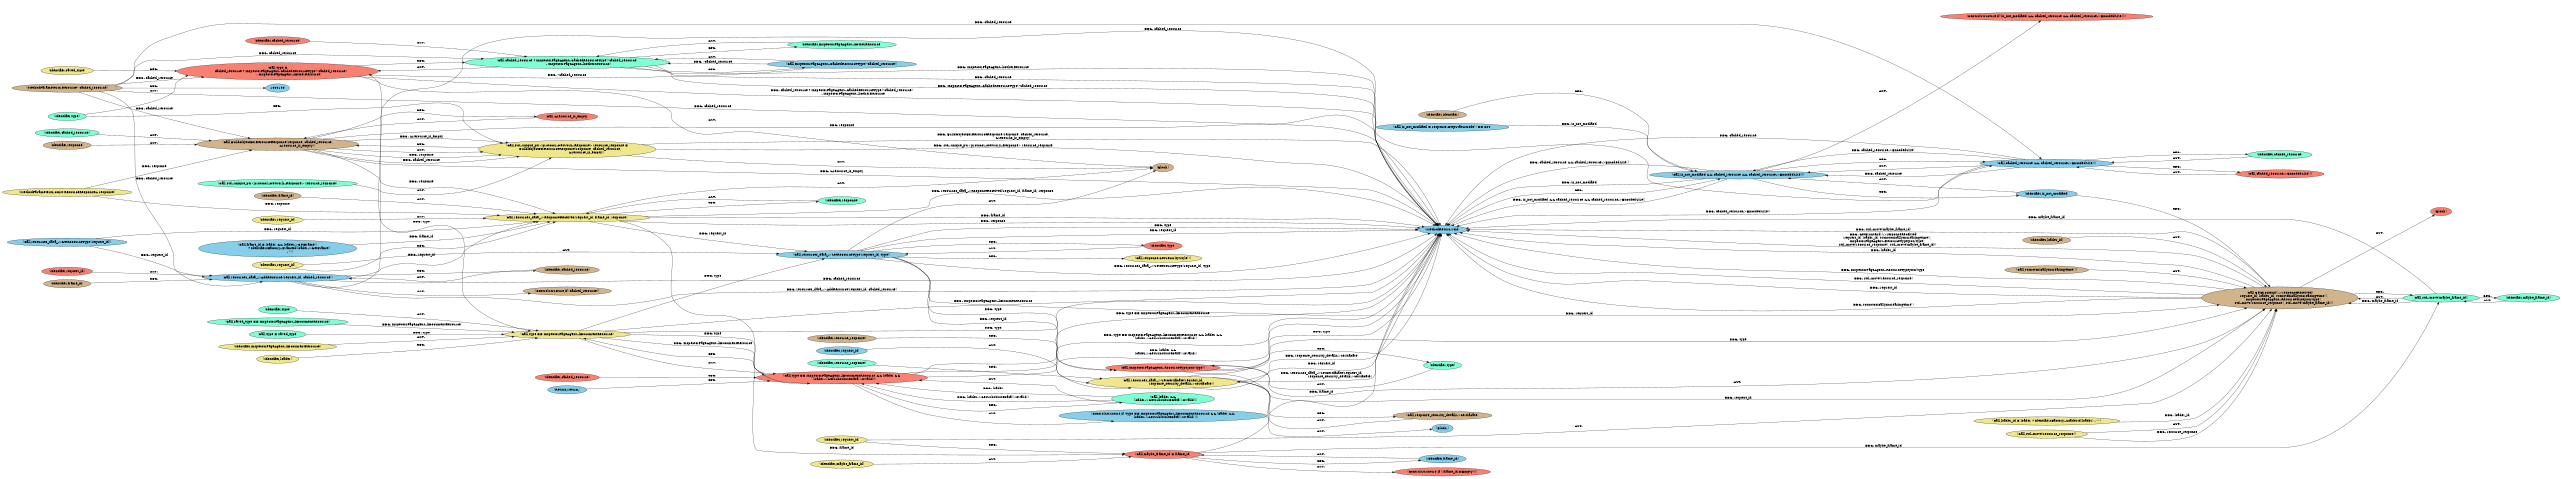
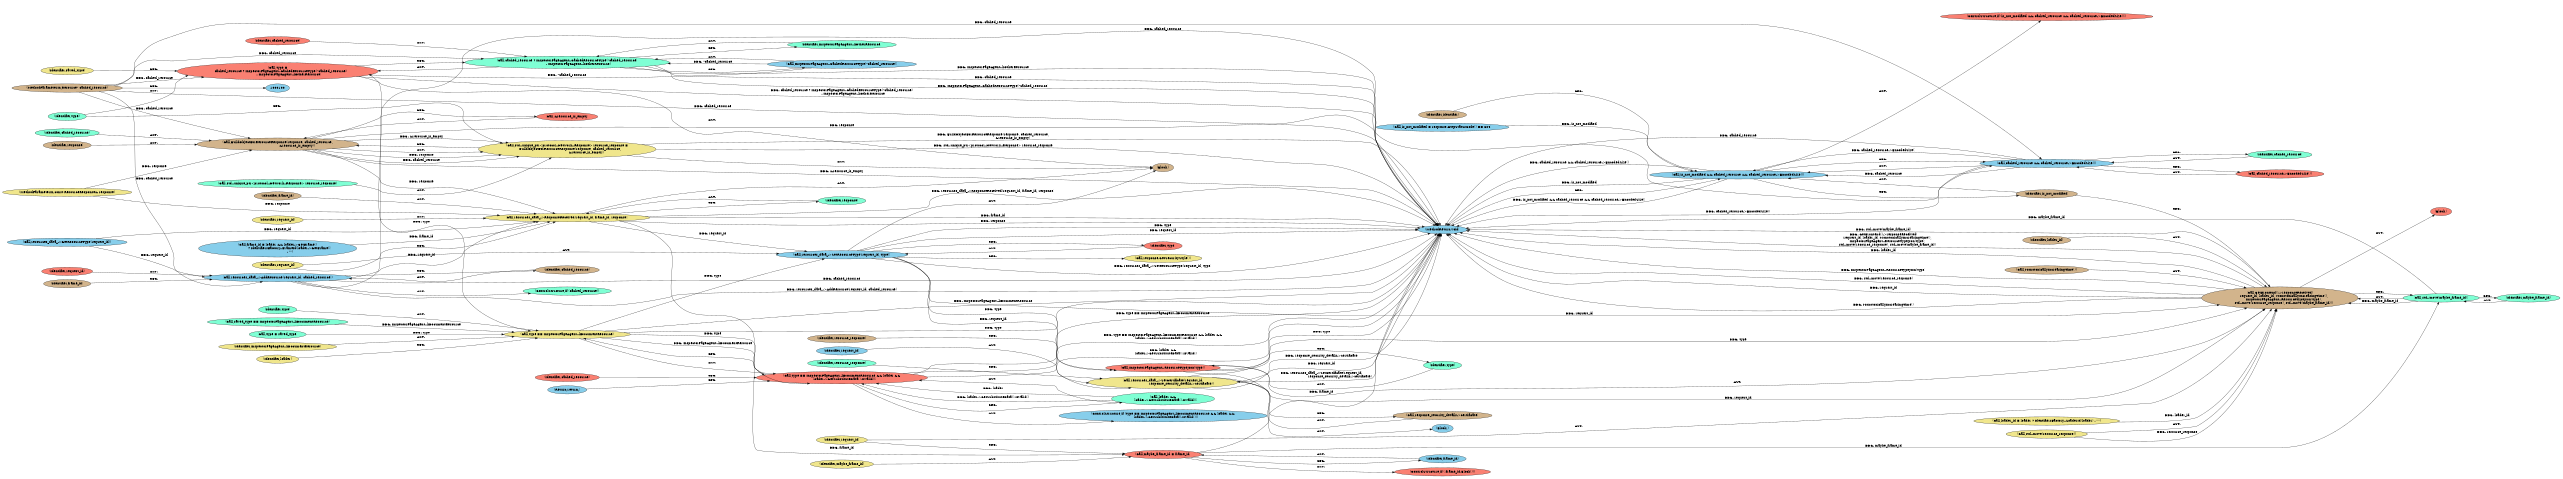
(2047, 194) -> (2047, 194)
(567, 291) -> (567, 291)
(1443, 472) -> (1443, 472)
